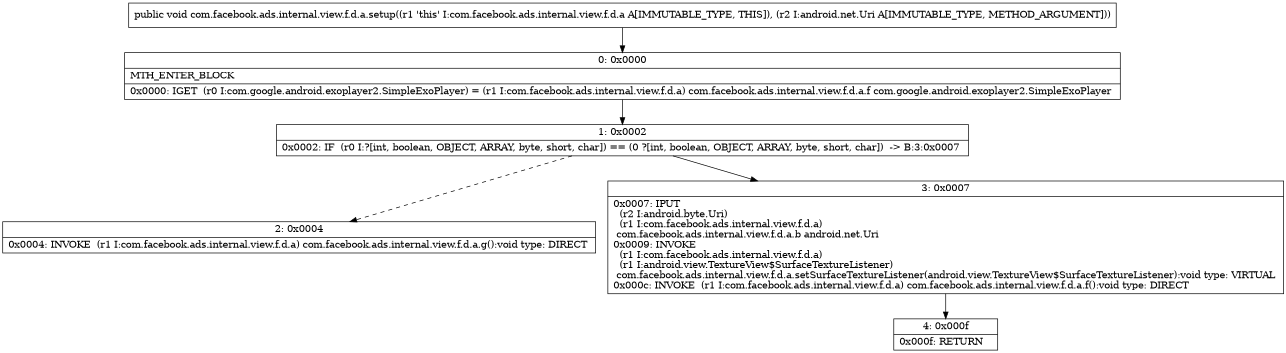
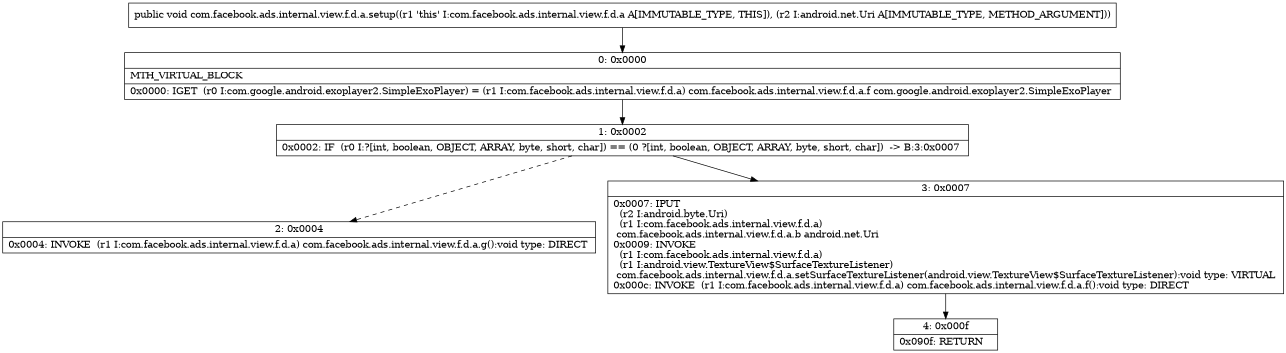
(182, 76) -> (186, 76)
(946, 342) -> (946, 342)
